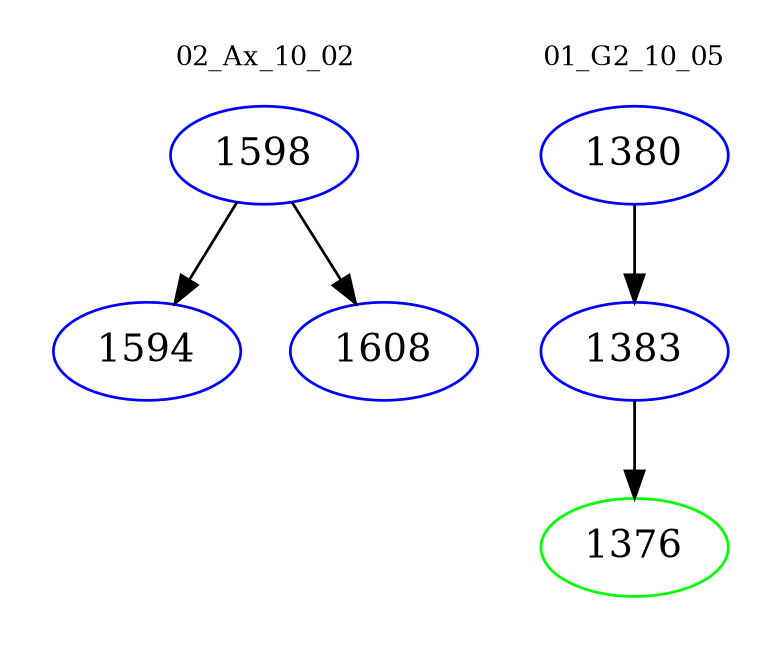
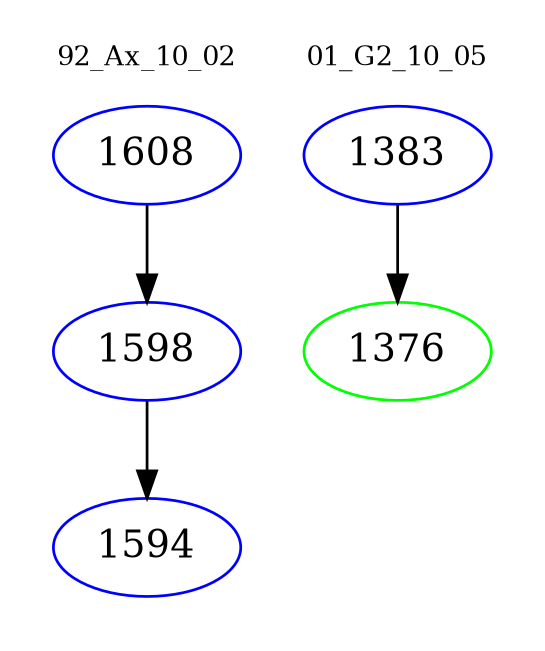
(266, 59) -> (147, 59)
(635, 155) -> none
(316, 241) -> (147, 240)
